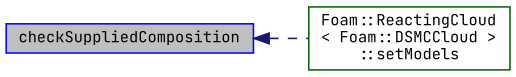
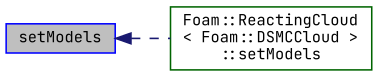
(130, 38) -> (61, 38)
